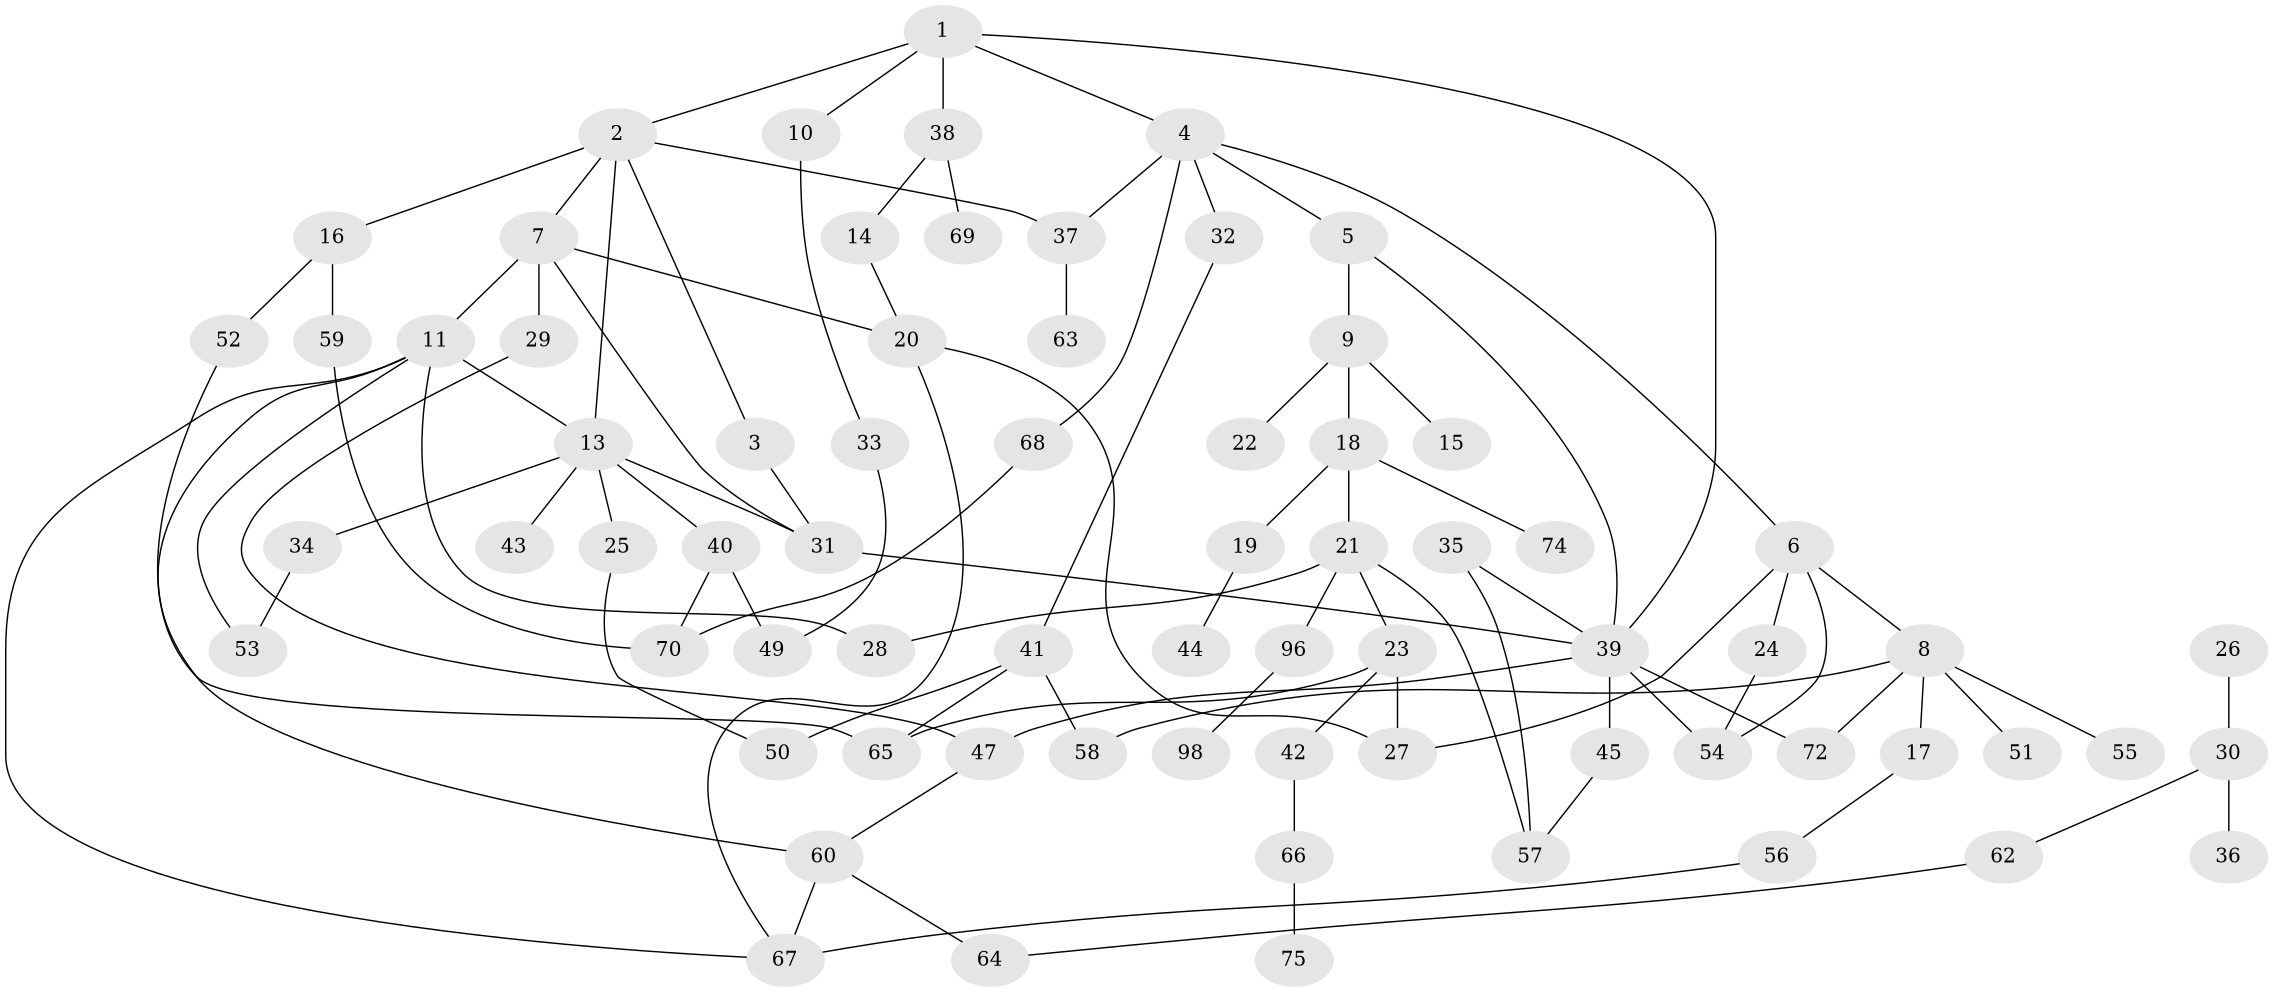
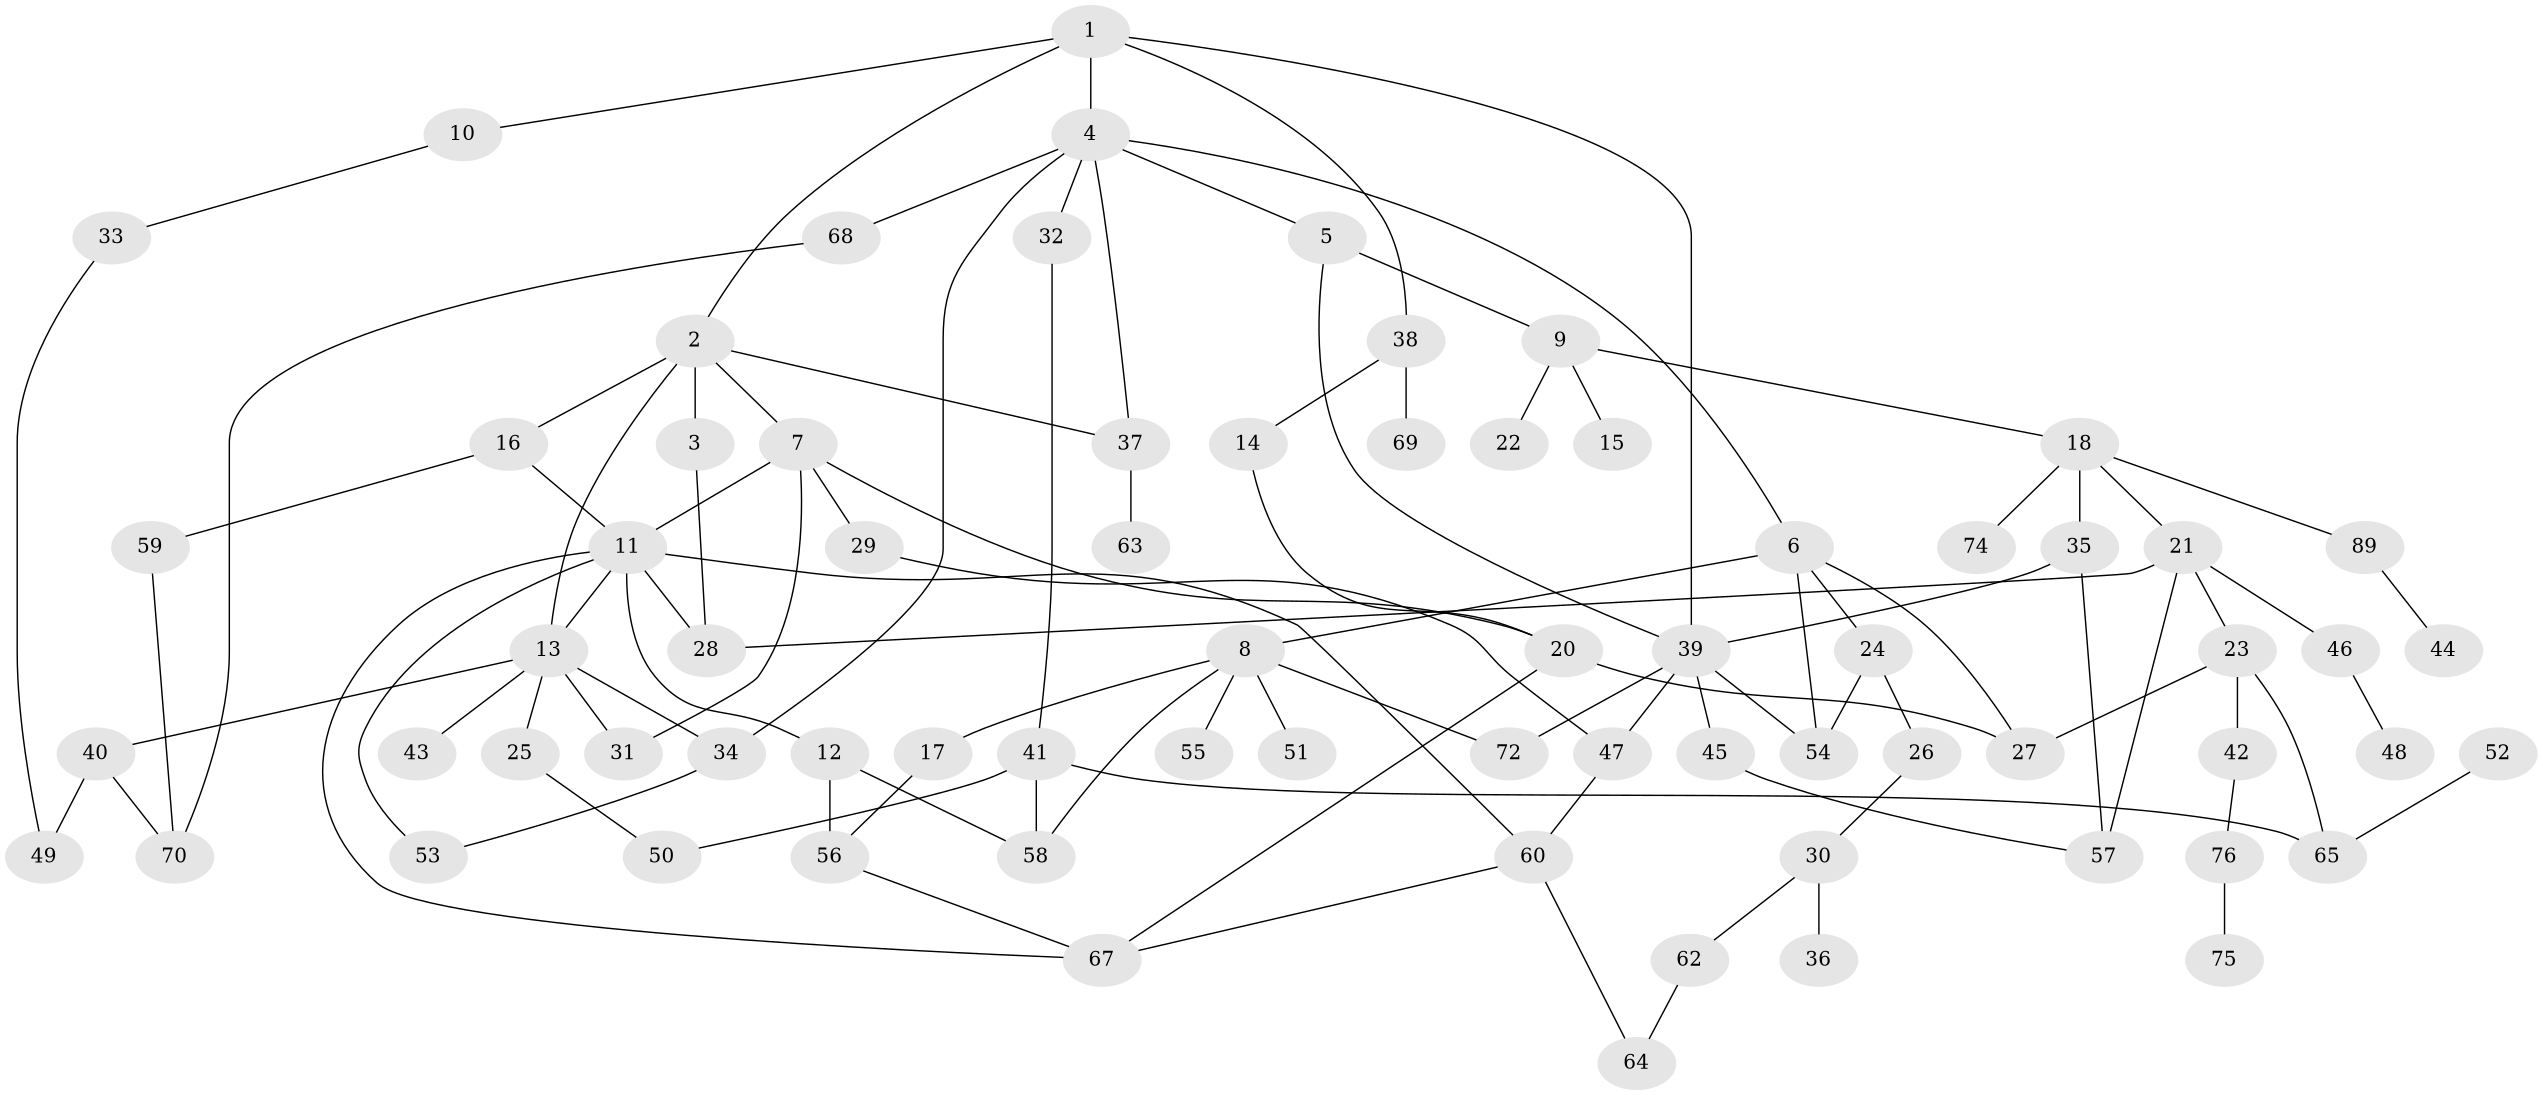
(281, 289) -> (569, 496)
none -> (943, 464)
(790, 496) -> (701, 547)
none -> (2080, 496)
(1246, 548) -> (2365, 548)
(1182, 591) -> none
(1294, 651) -> (2341, 651)
none -> (1896, 699)
none -> (830, 754)
(1191, 754) -> (2395, 754)
(1294, 857) -> (2225, 857)
